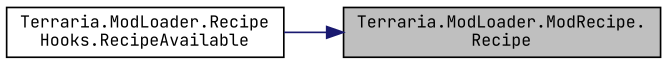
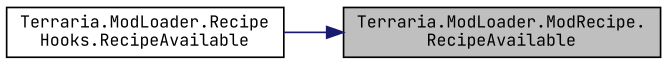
(502, 32) -> (502, 32)
